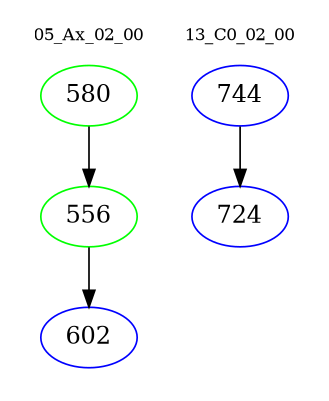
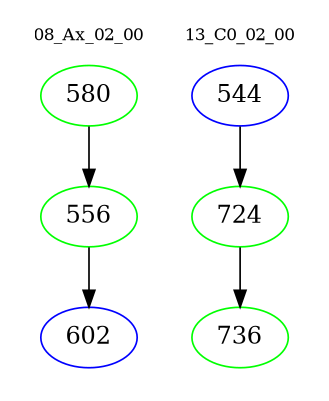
(89, 36) -> (89, 36)
(240, 96) -> (240, 96)
(240, 217) -> (240, 217)
none -> (240, 338)
